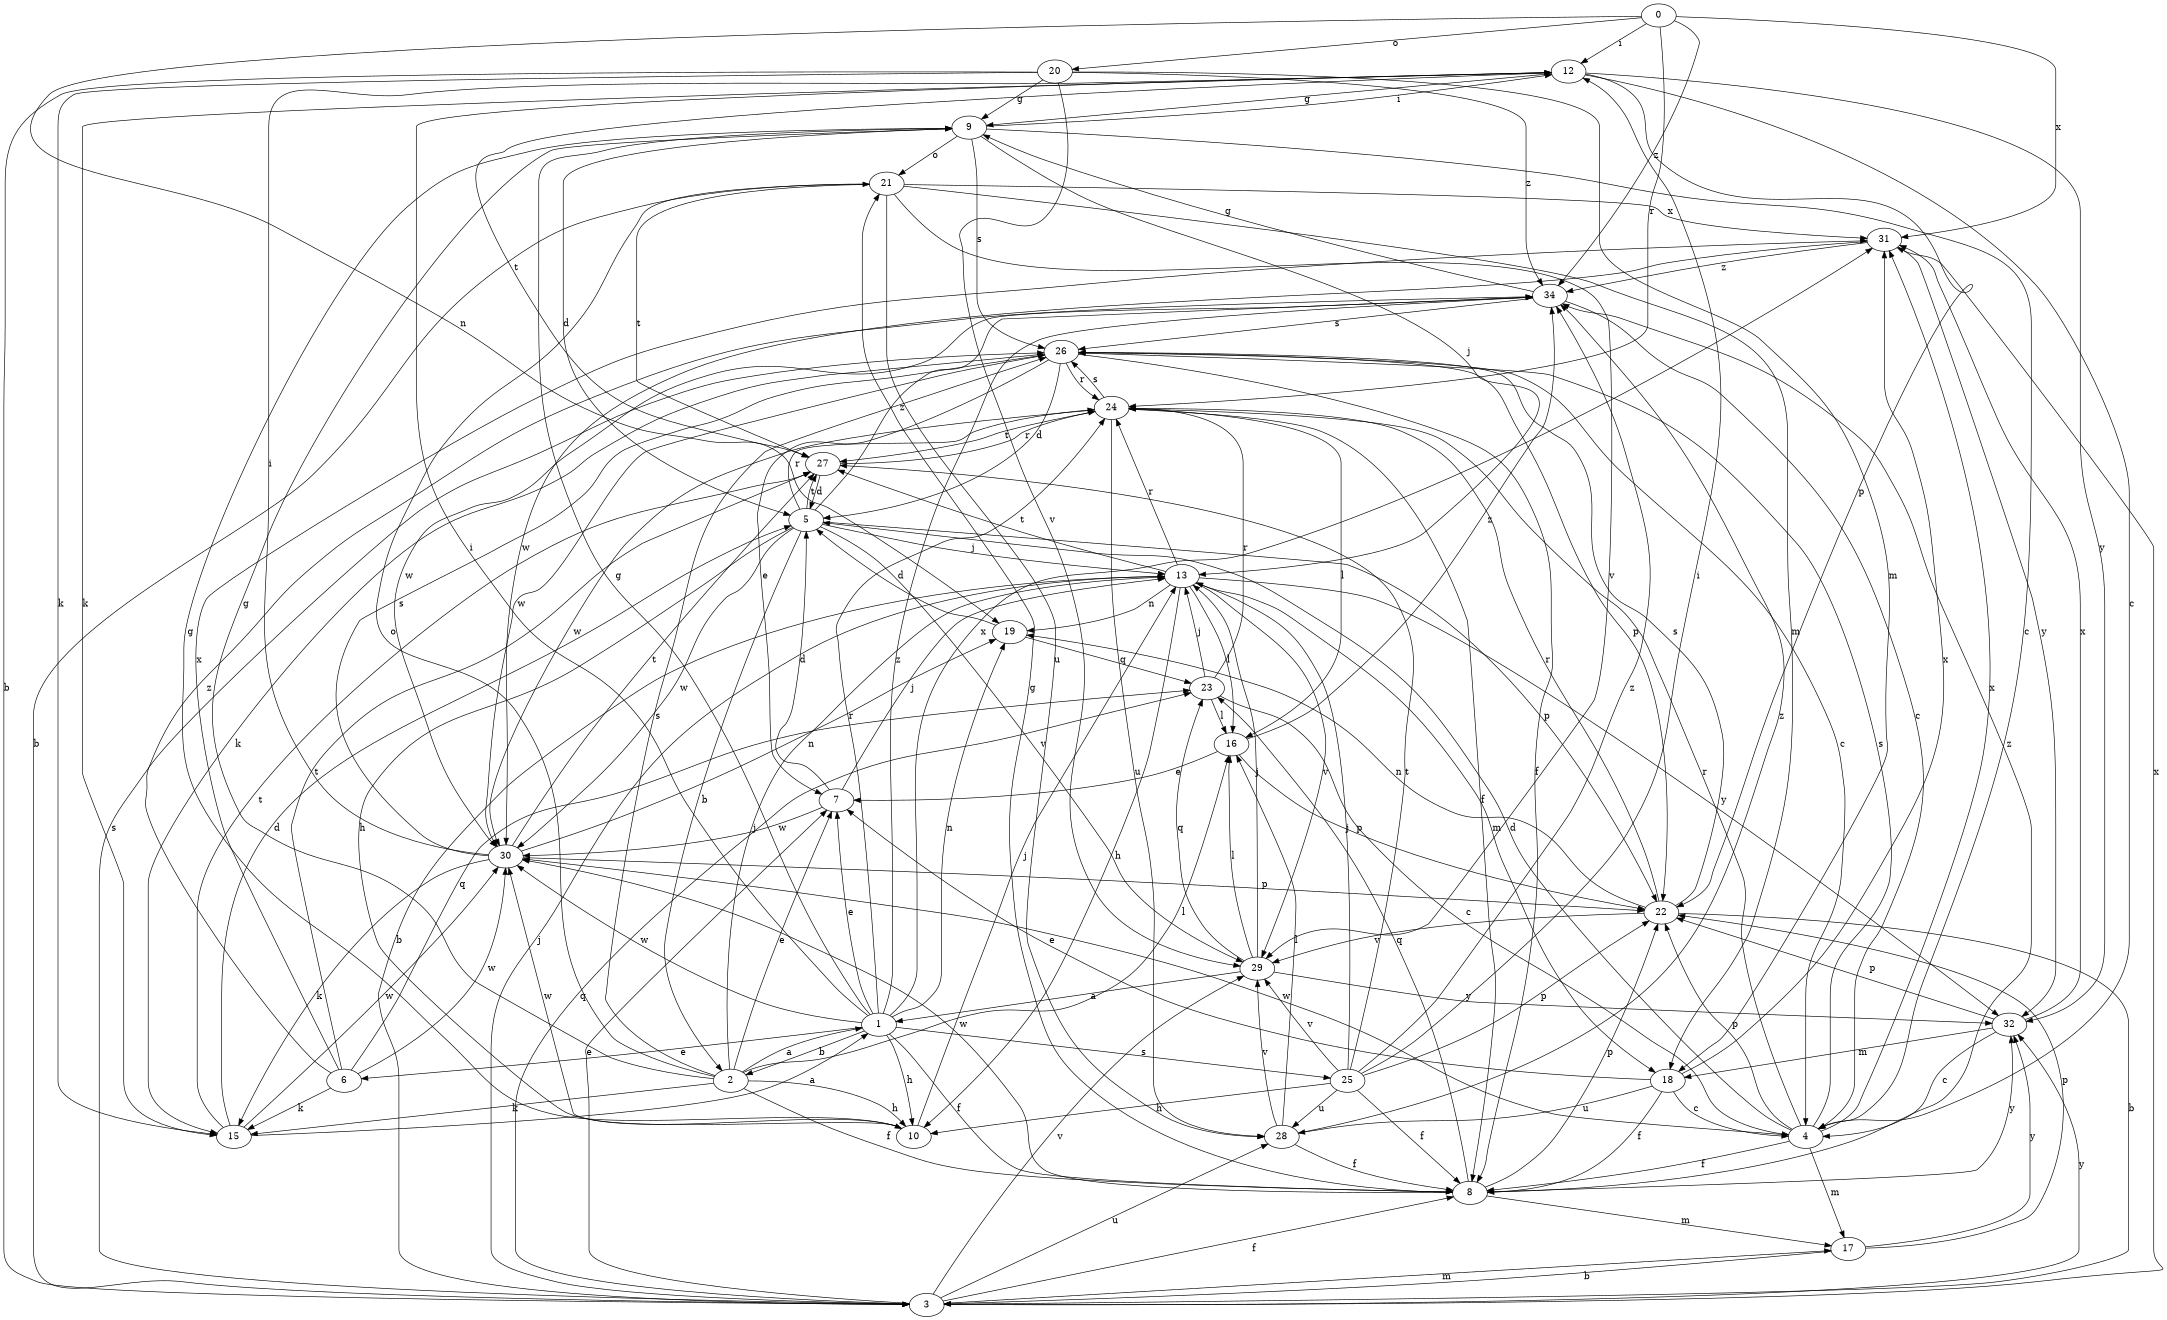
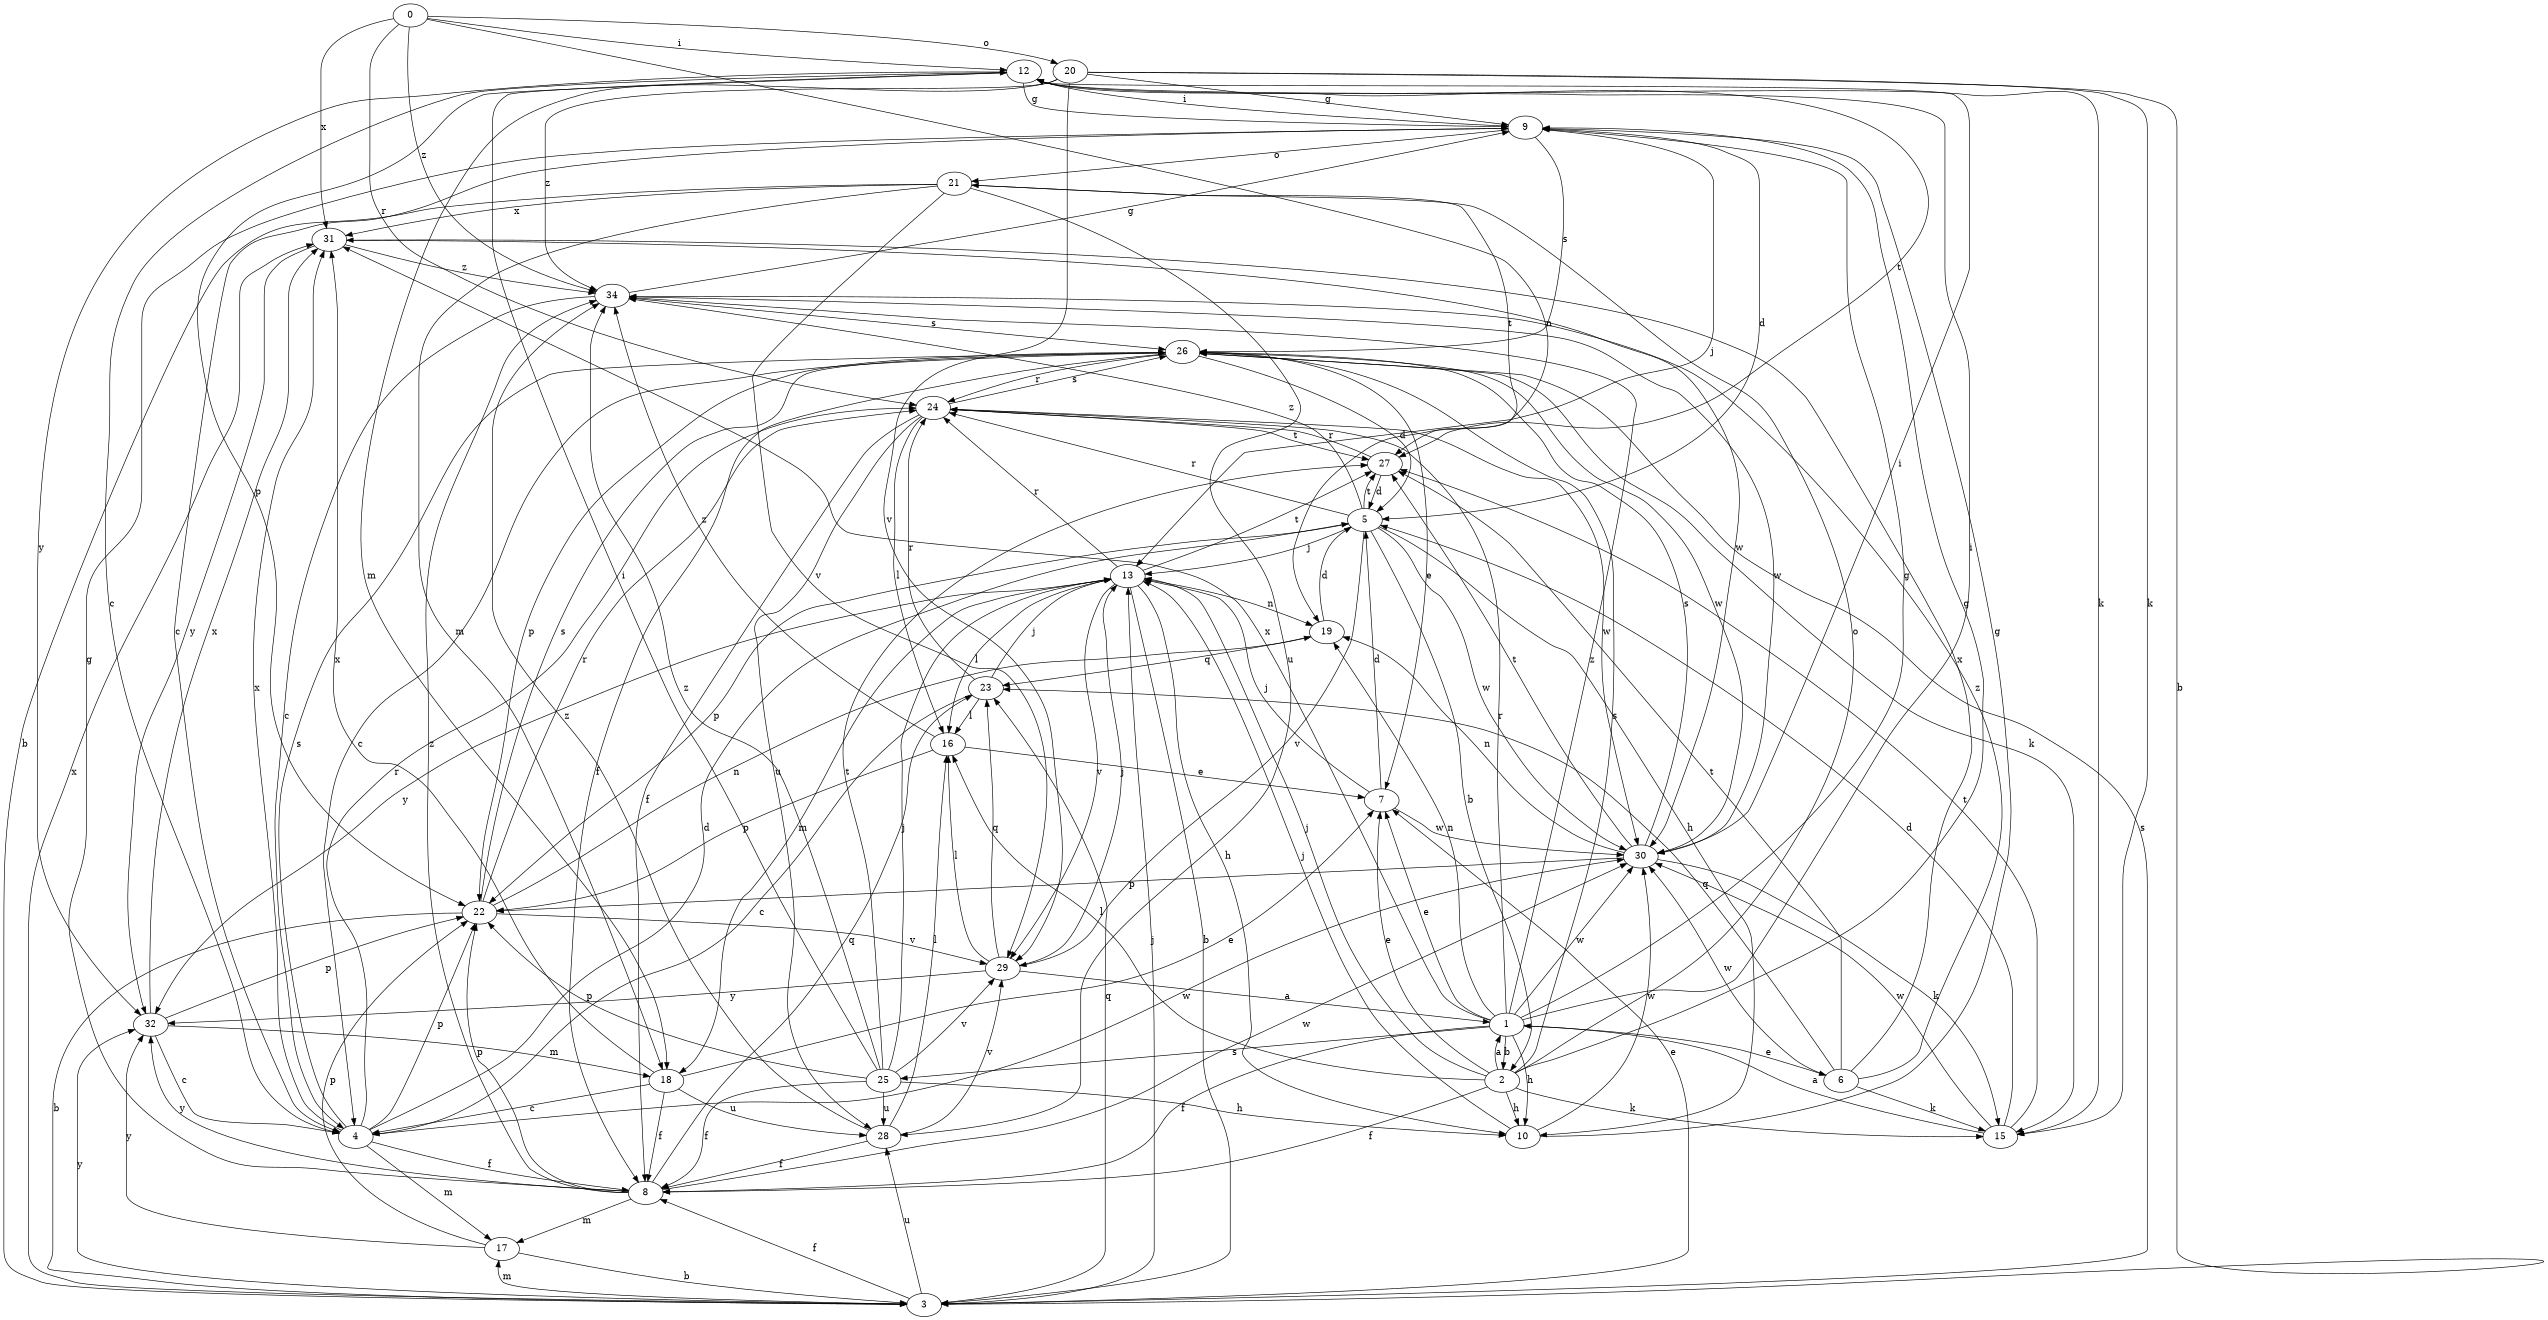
(1010, 819) -> (160, 286)
(1059, 1125) -> none
